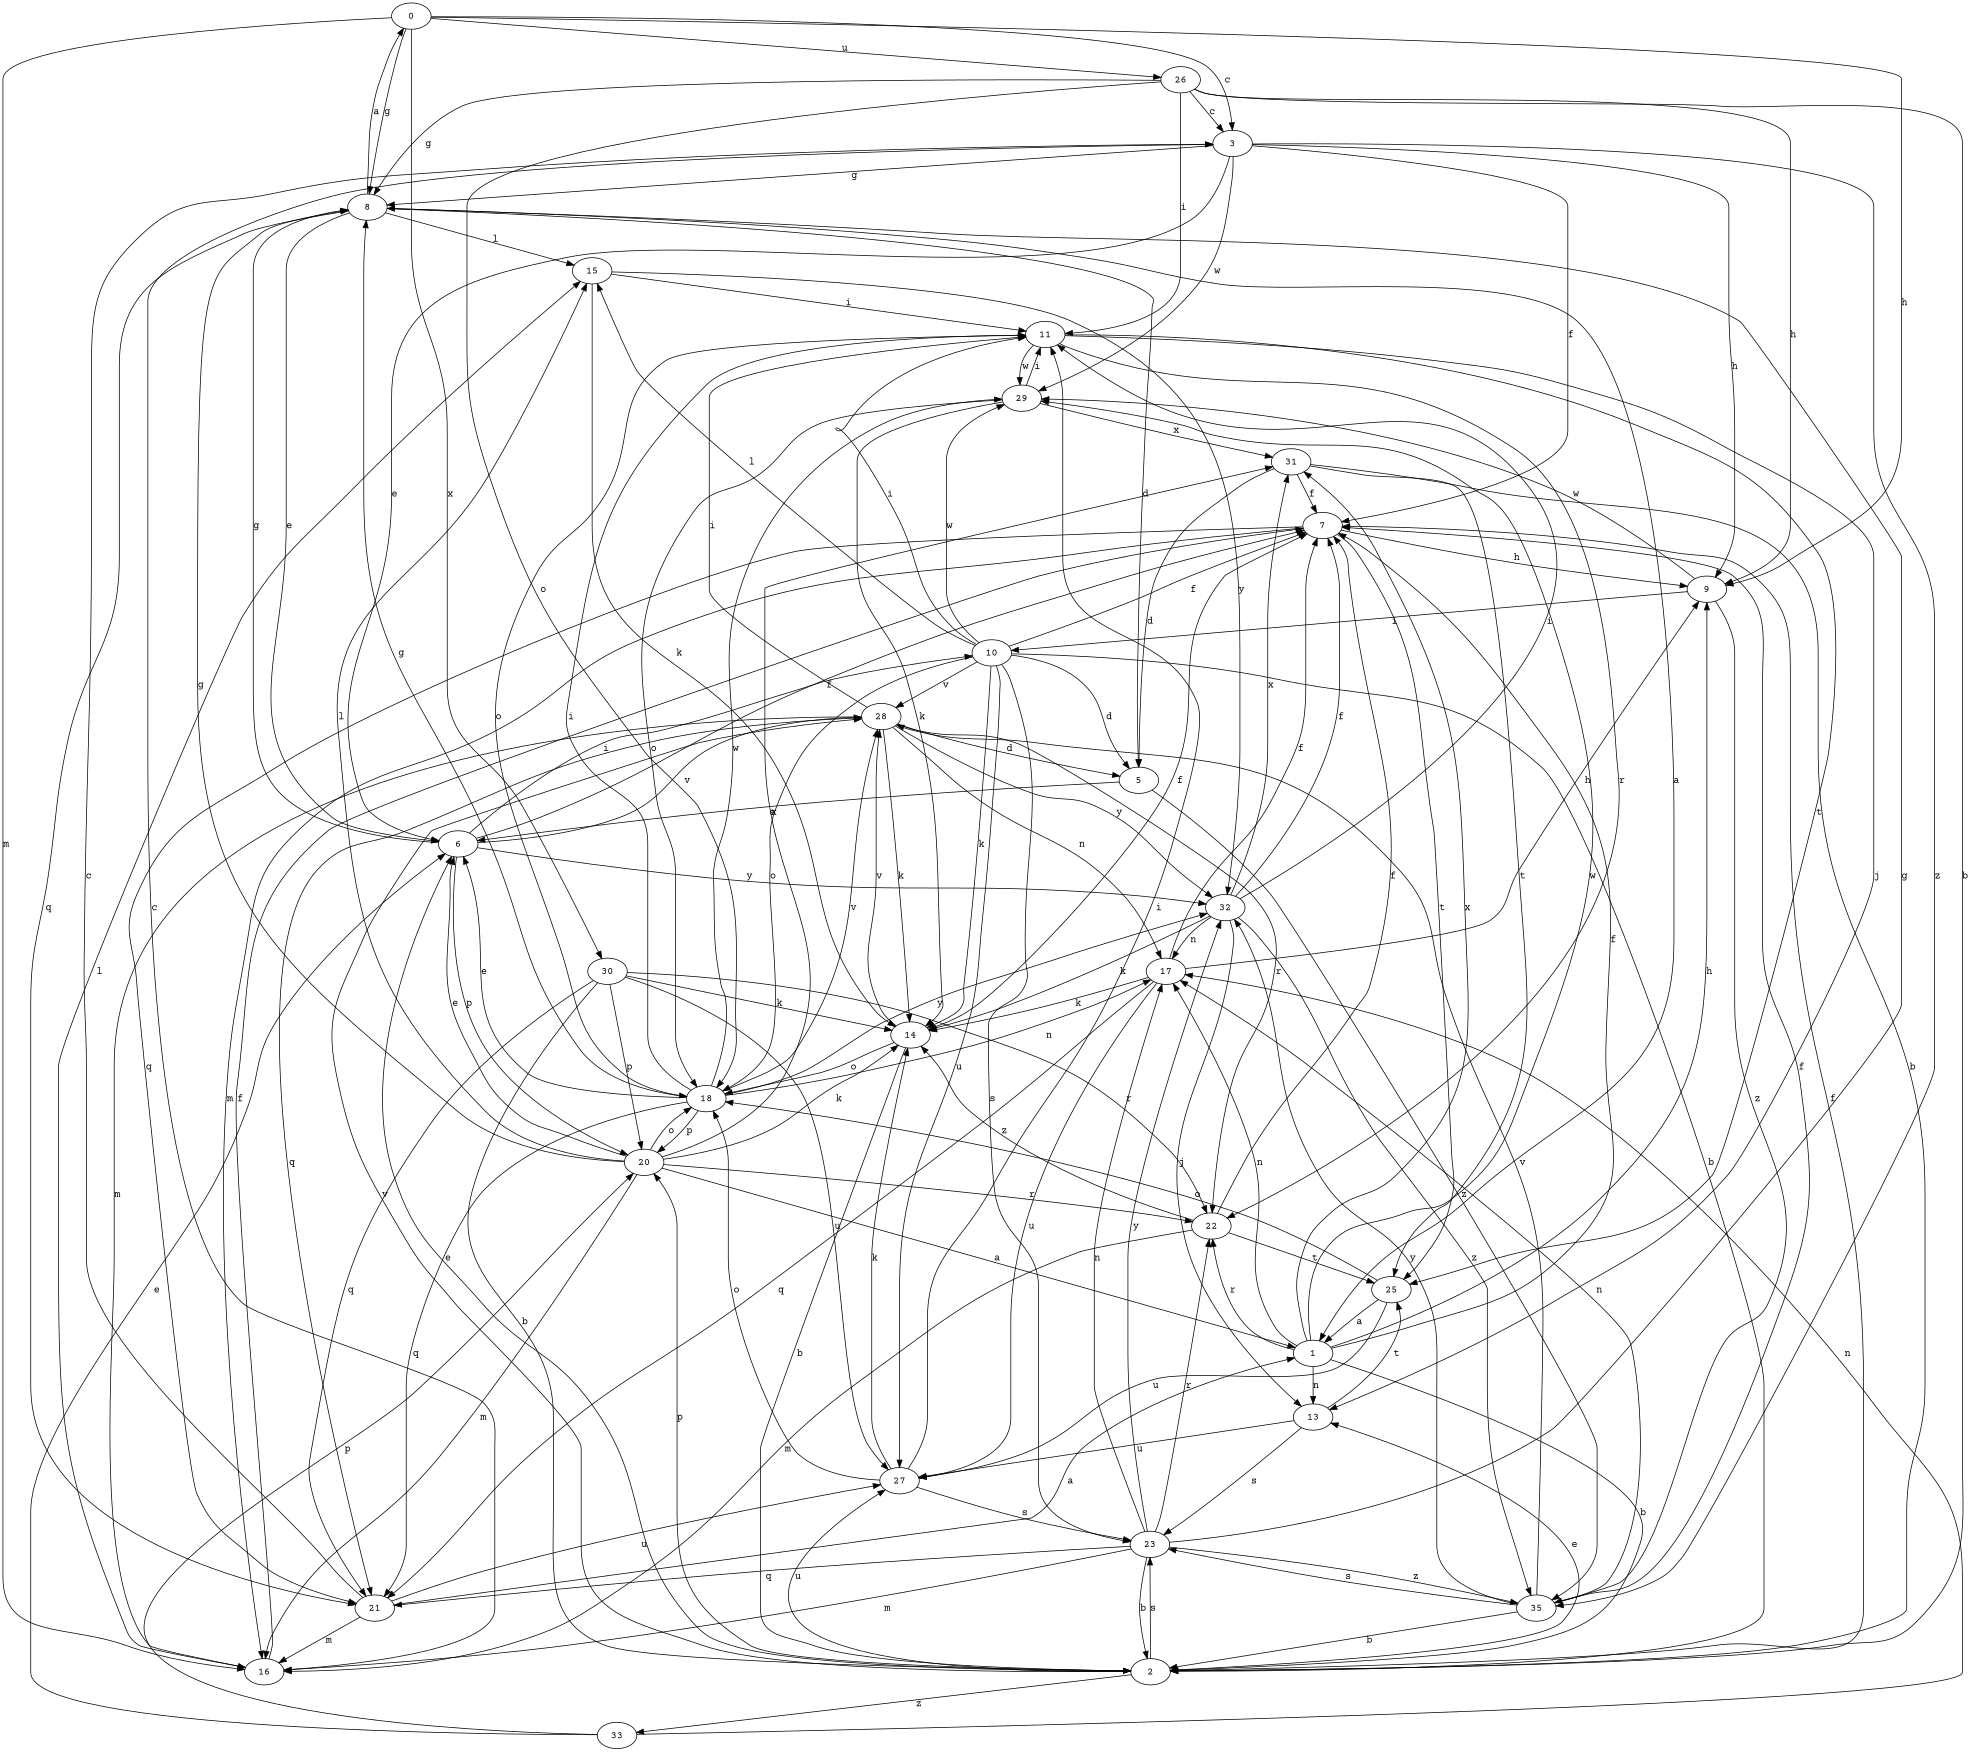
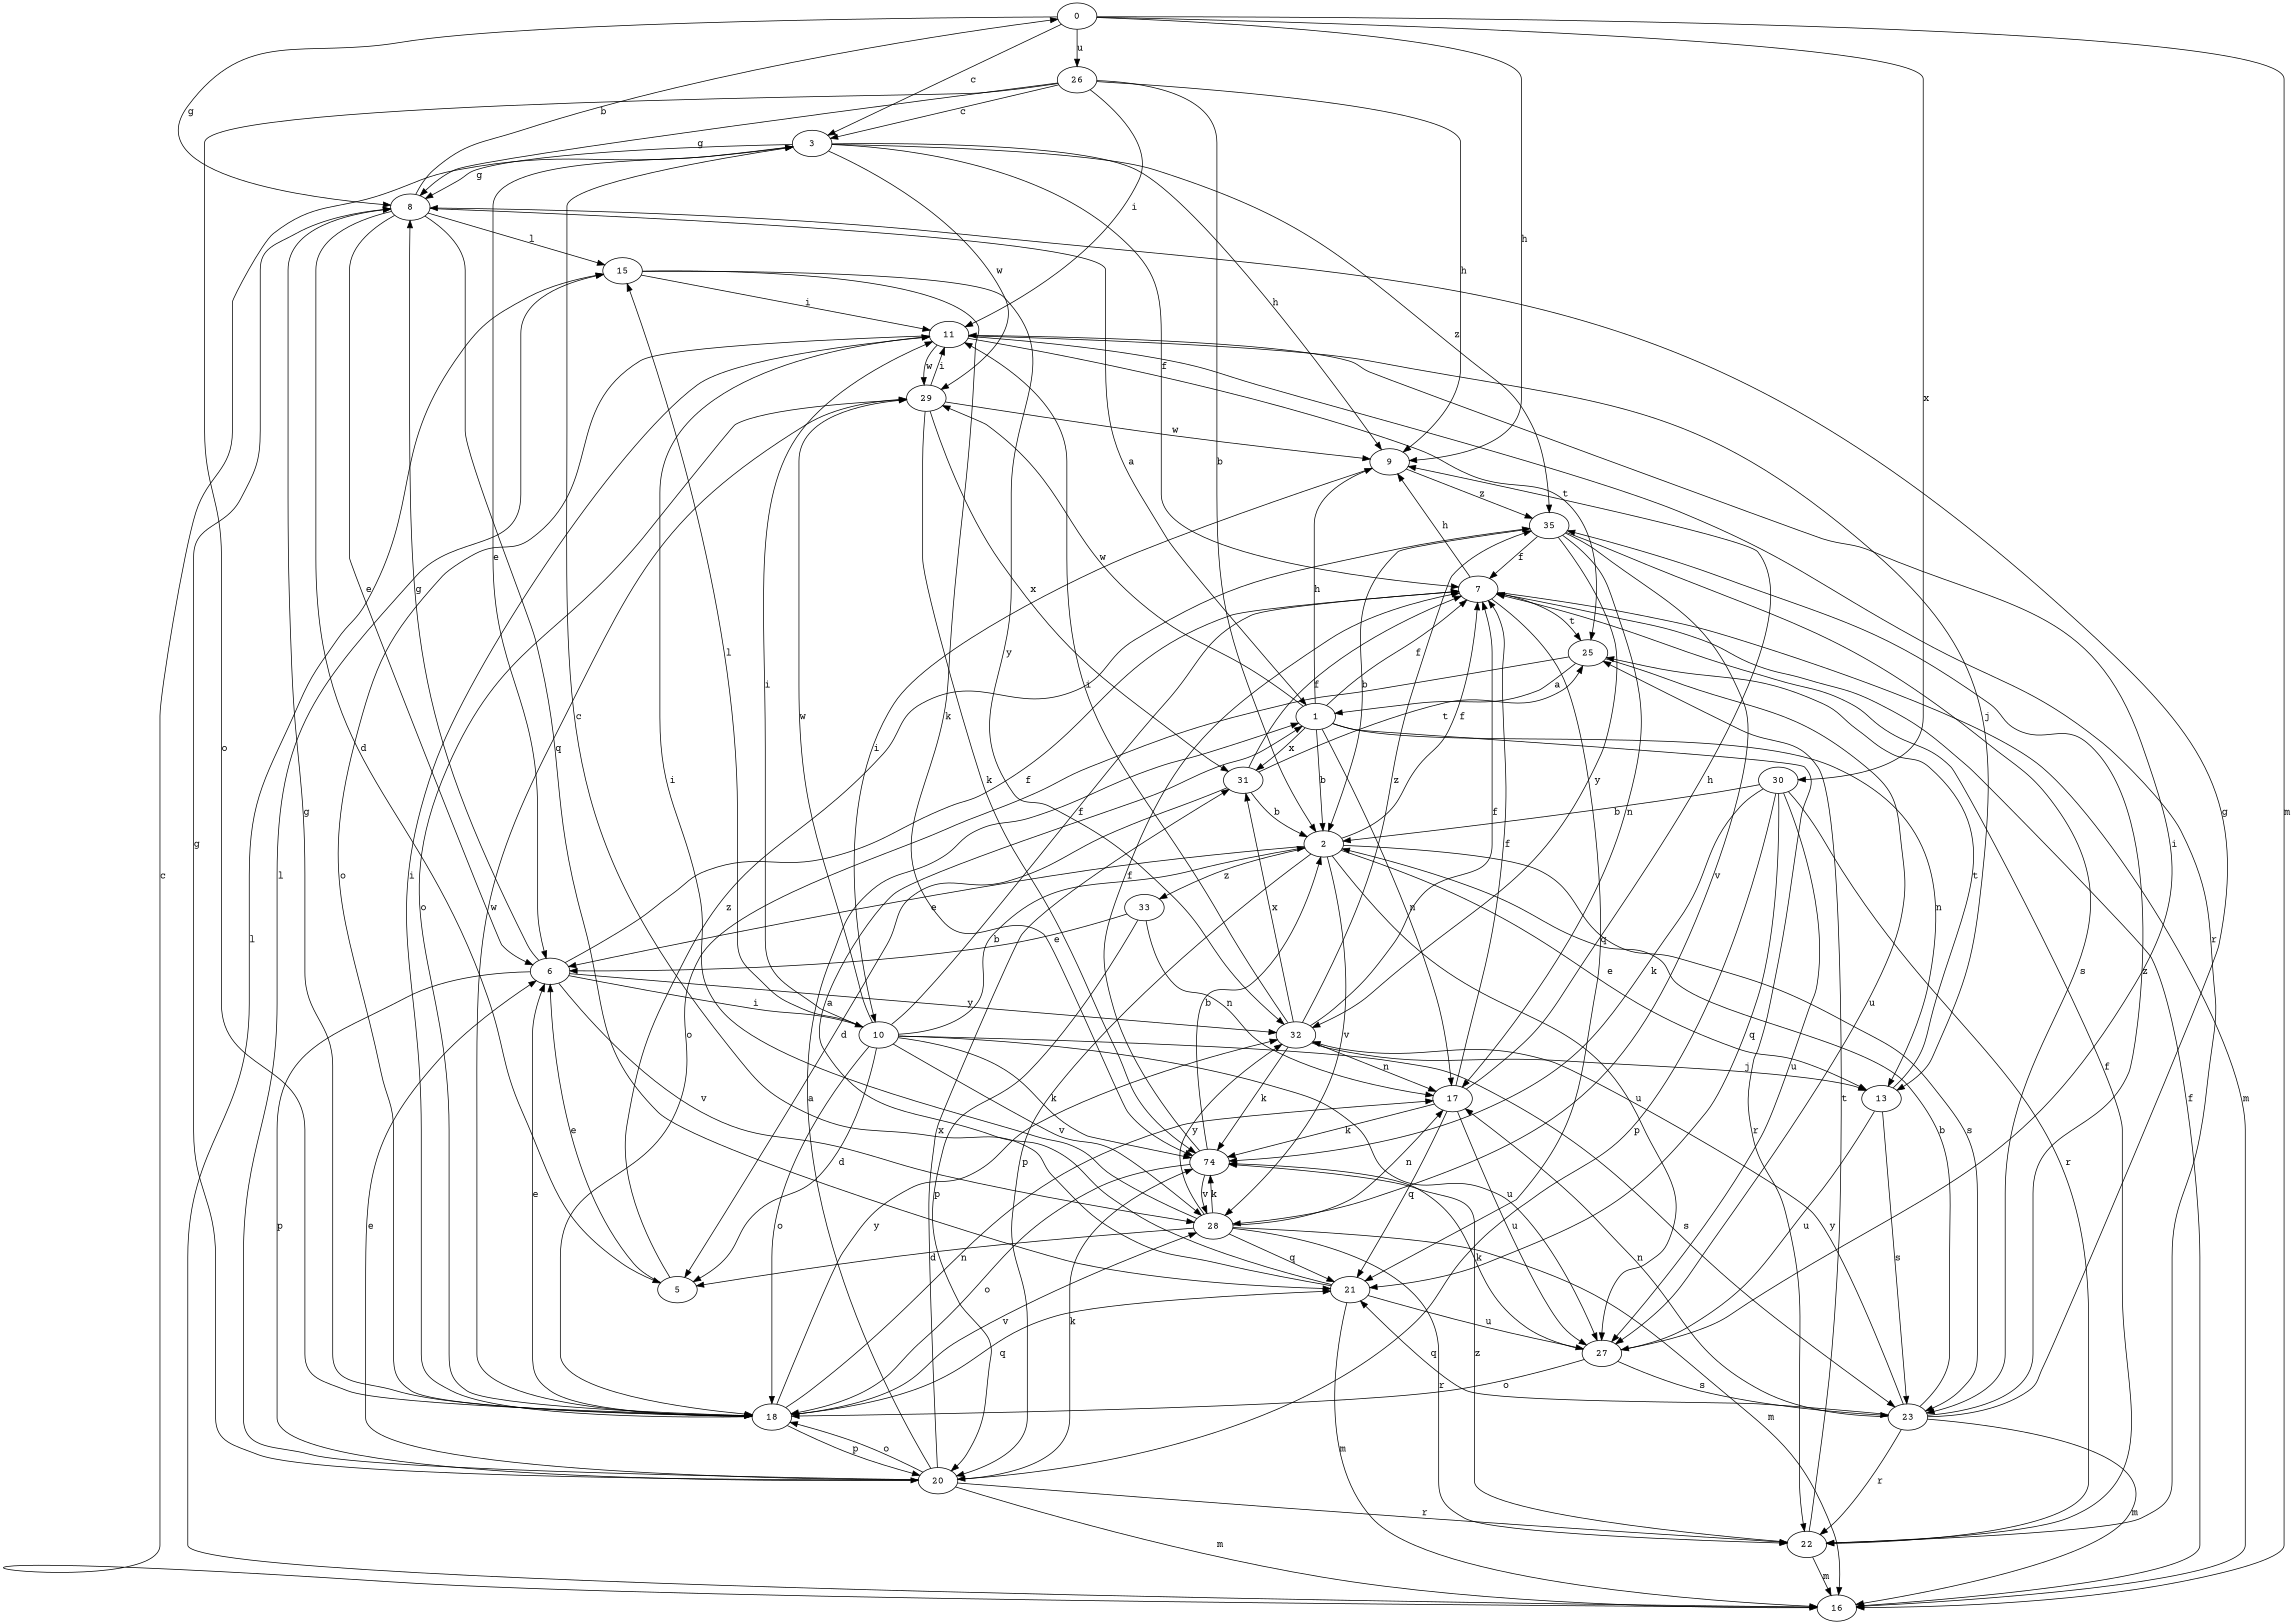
(377, 112) -> (604, 112)
(1388, 438) -> (1154, 433)
(911, 1035) -> (1210, 1162)
